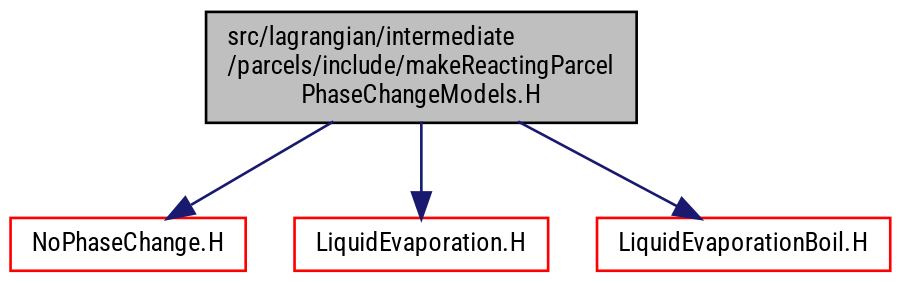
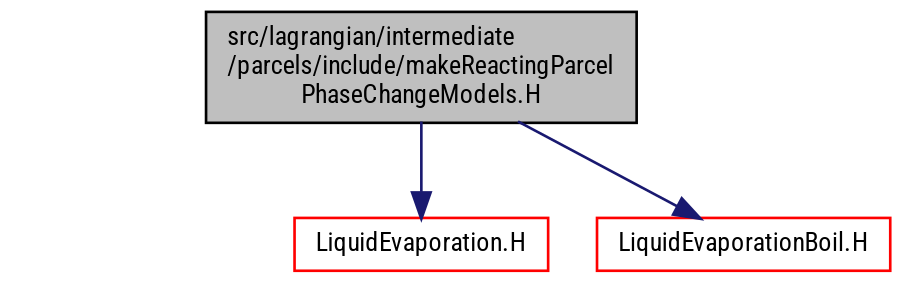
(128, 244) -> none
